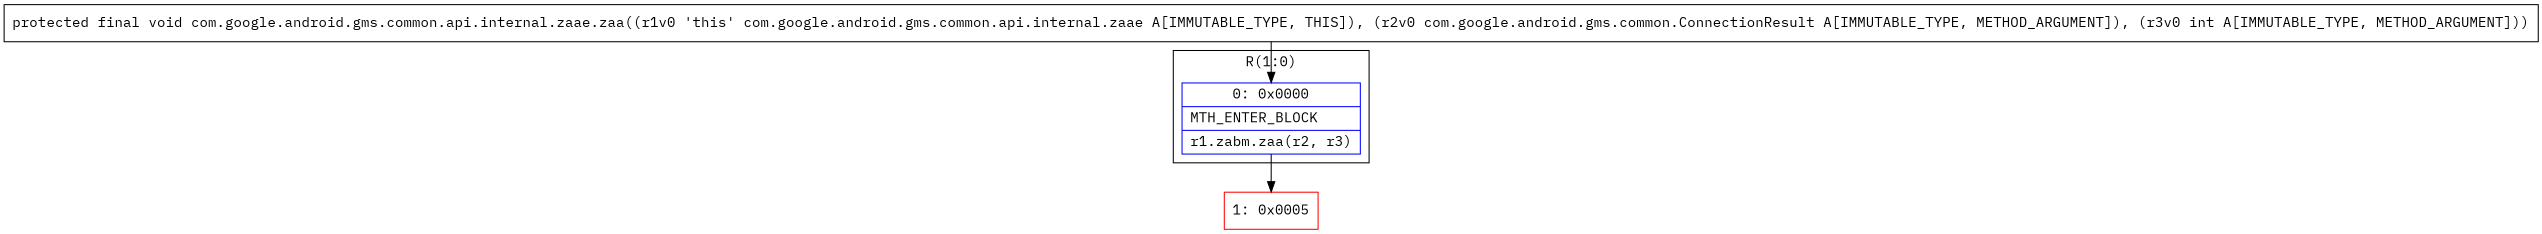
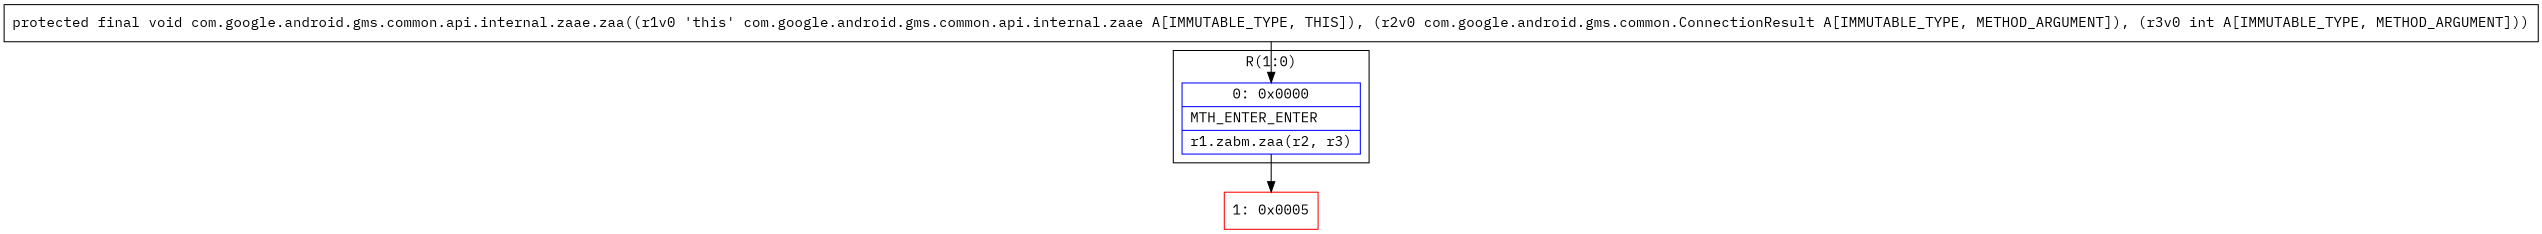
(1254, 118) -> (1254, 118)
